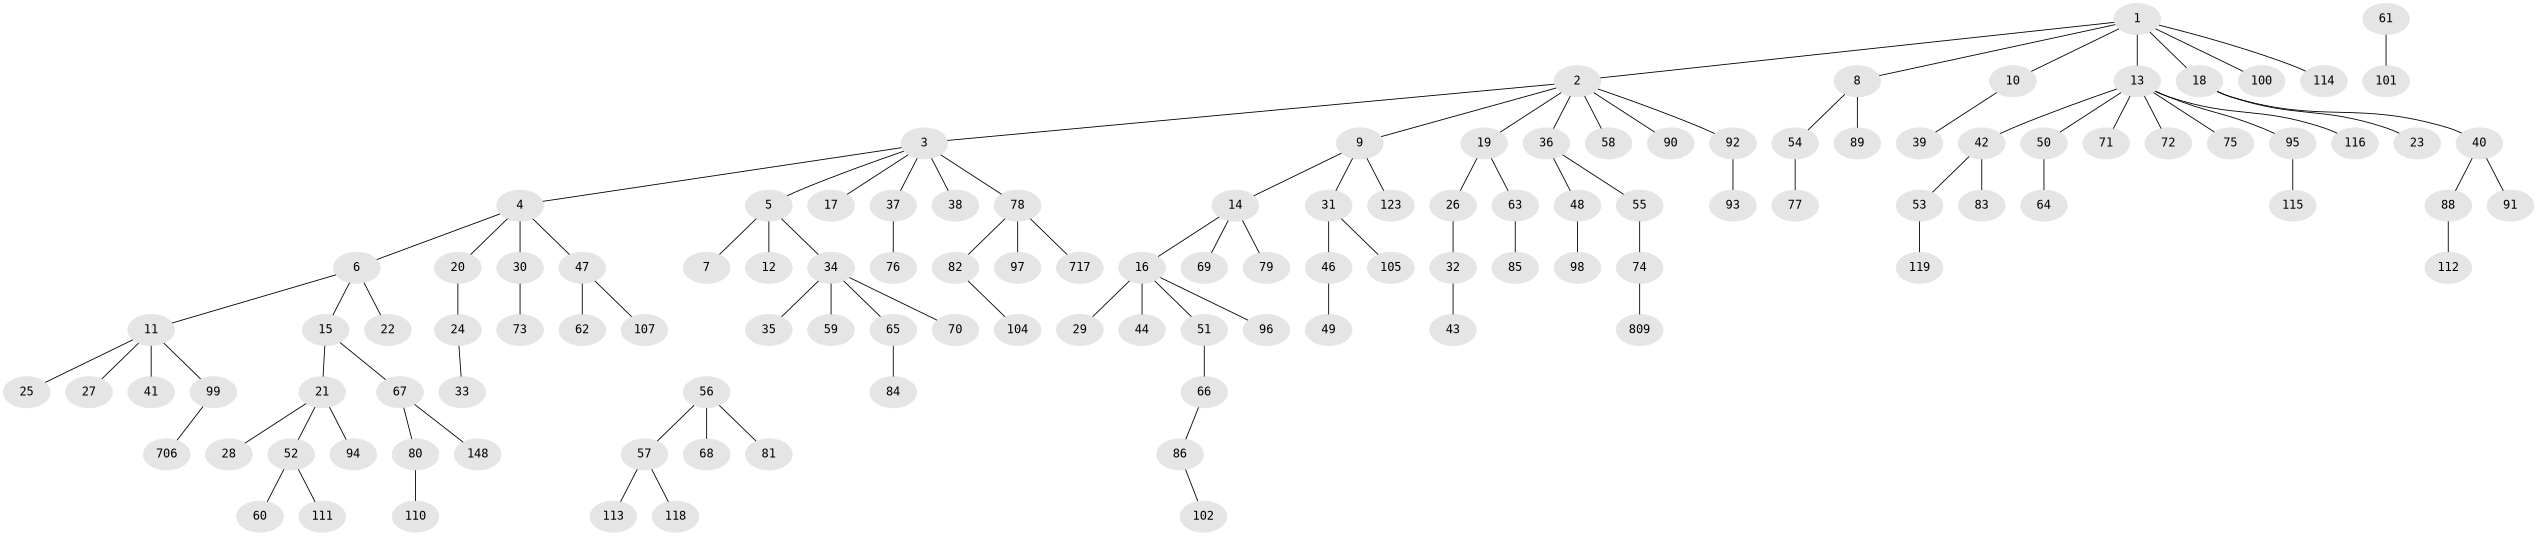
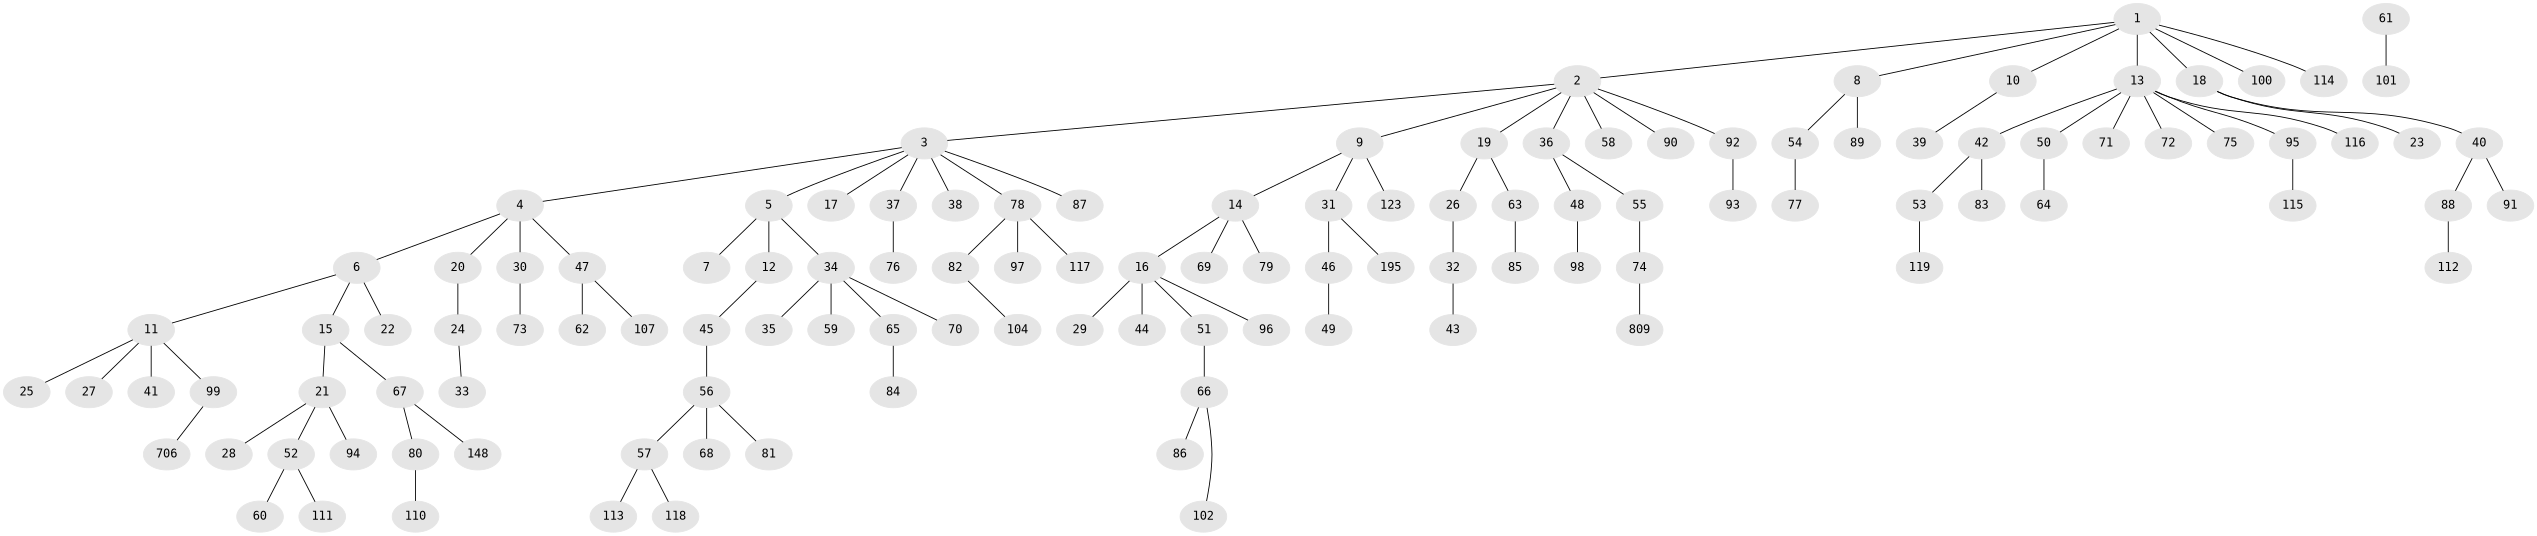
none -> (1080, 206)
(1080, 268) -> (1080, 268)
(1391, 268) -> (1391, 268)
none -> (707, 330)
(1192, 485) -> (1212, 454)
